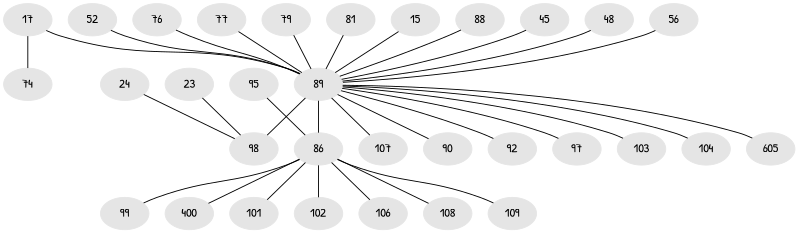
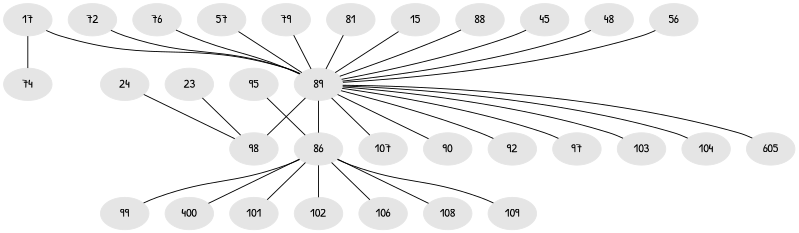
(92, 20) -> (92, 20)
(222, 20) -> (222, 20)
